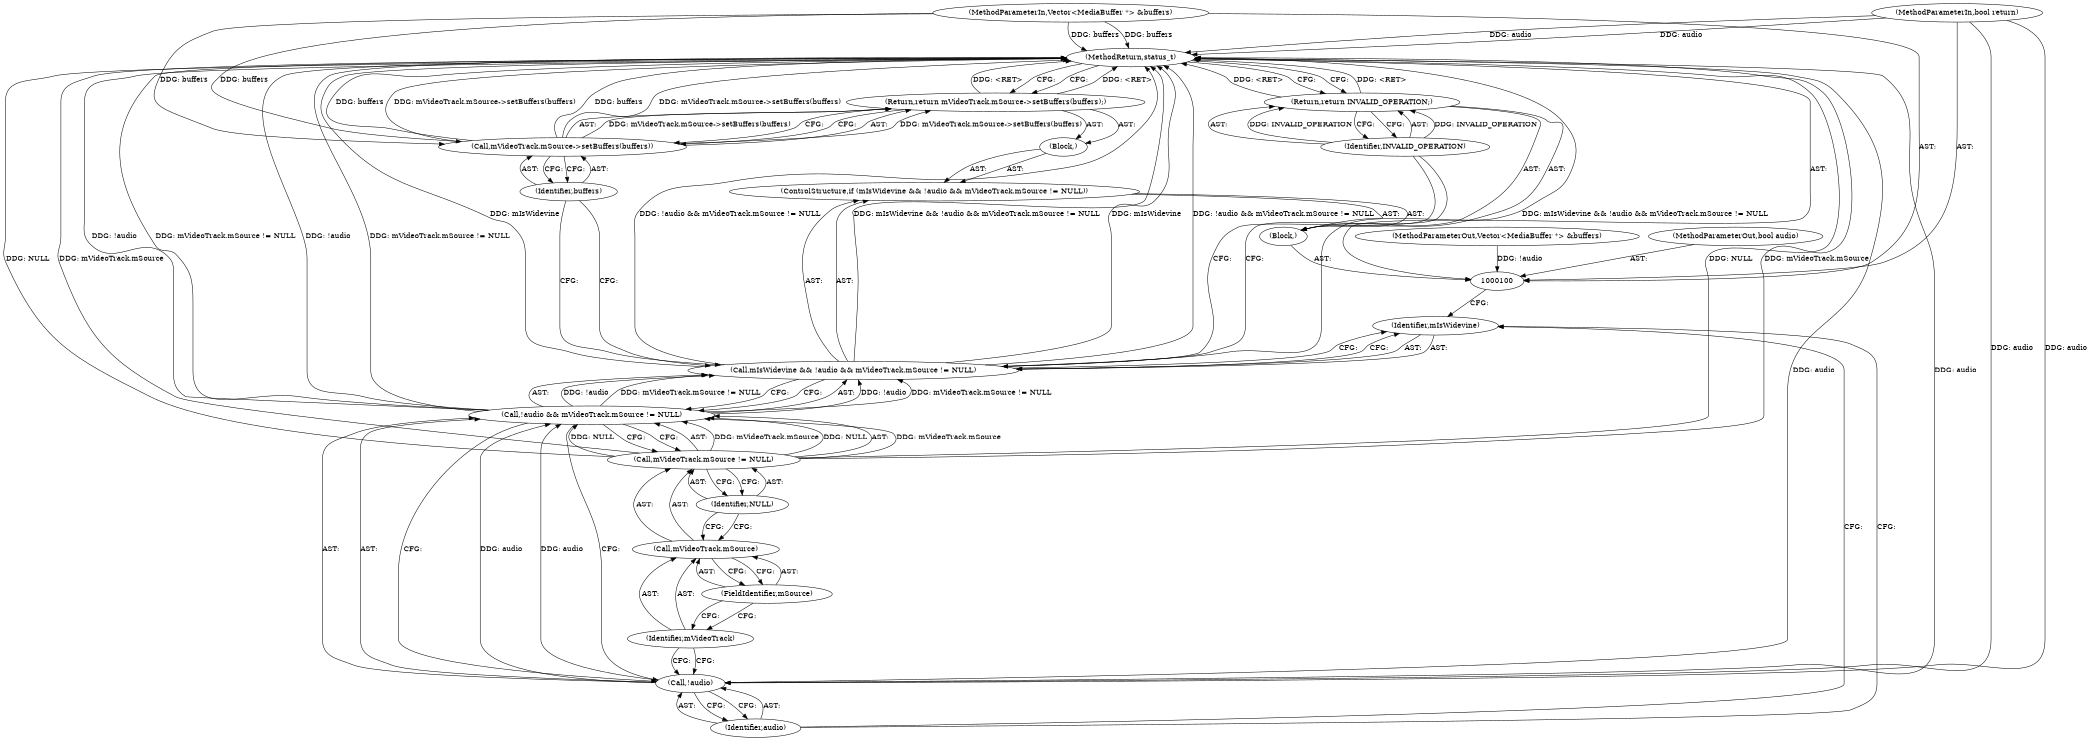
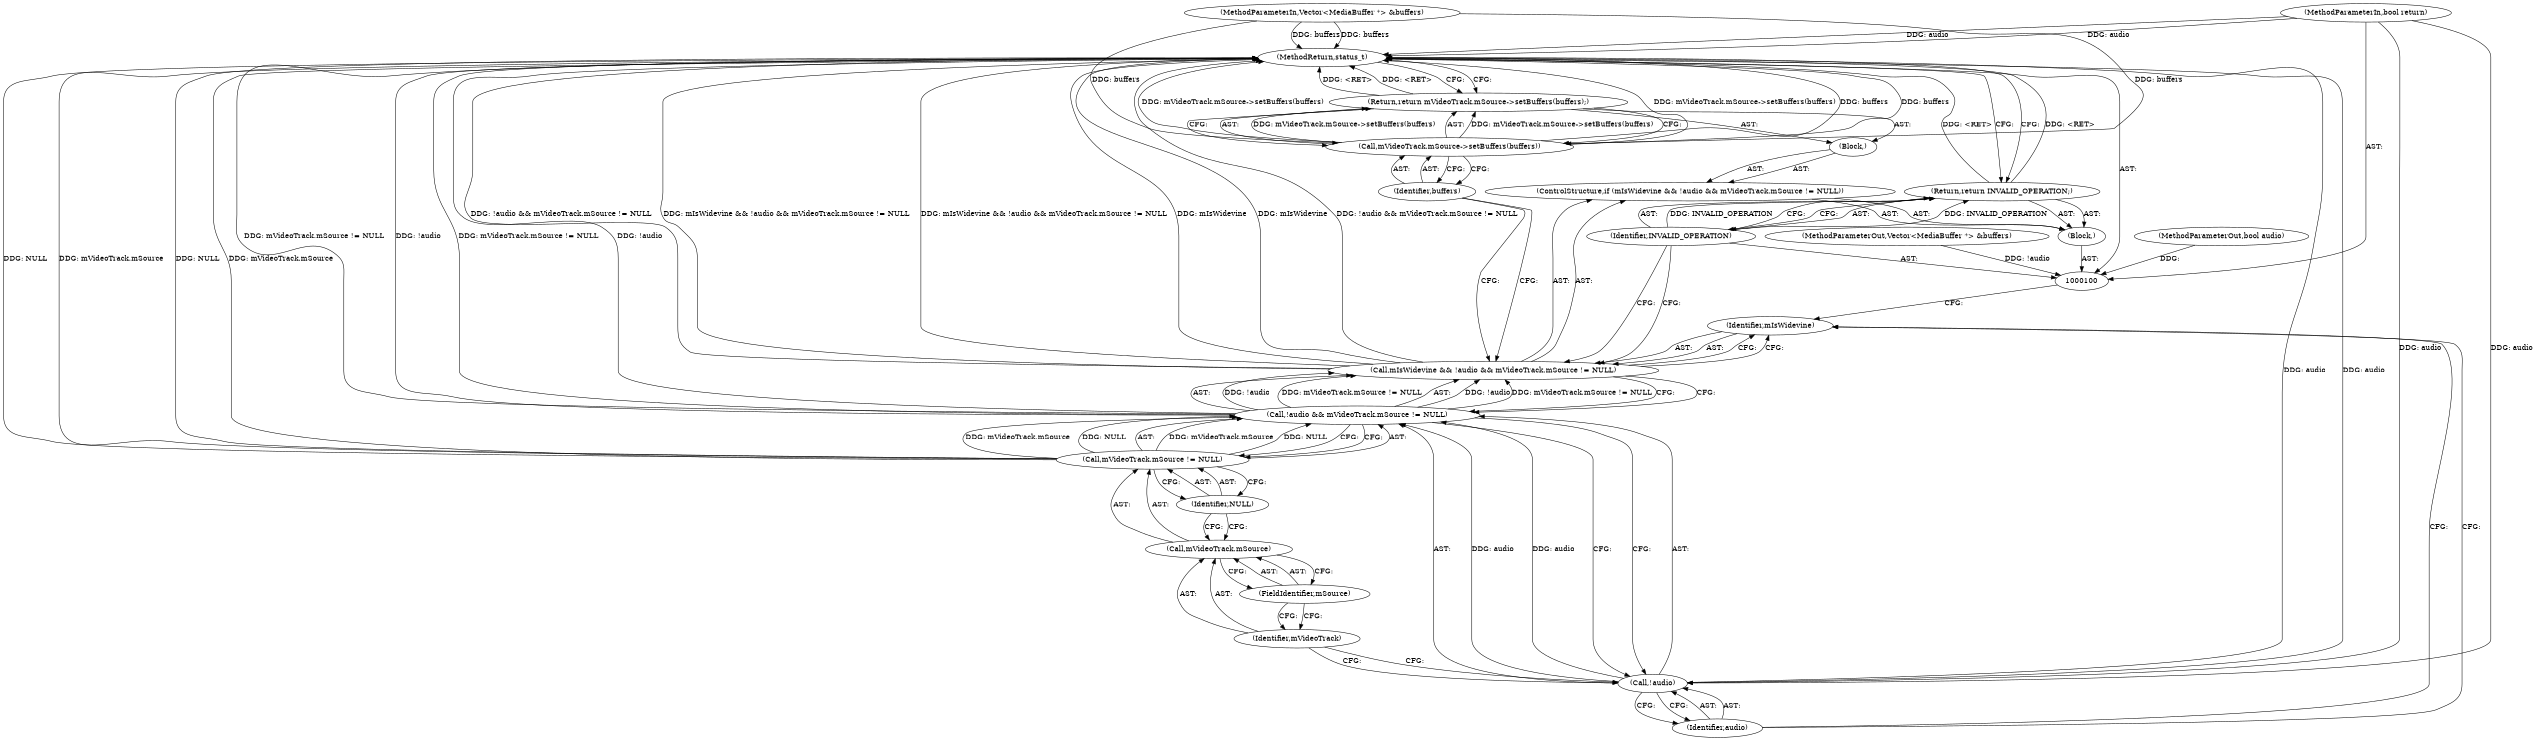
(1848, 37) -> (1890, 260)
(1640, 259) -> (2171, 259)
